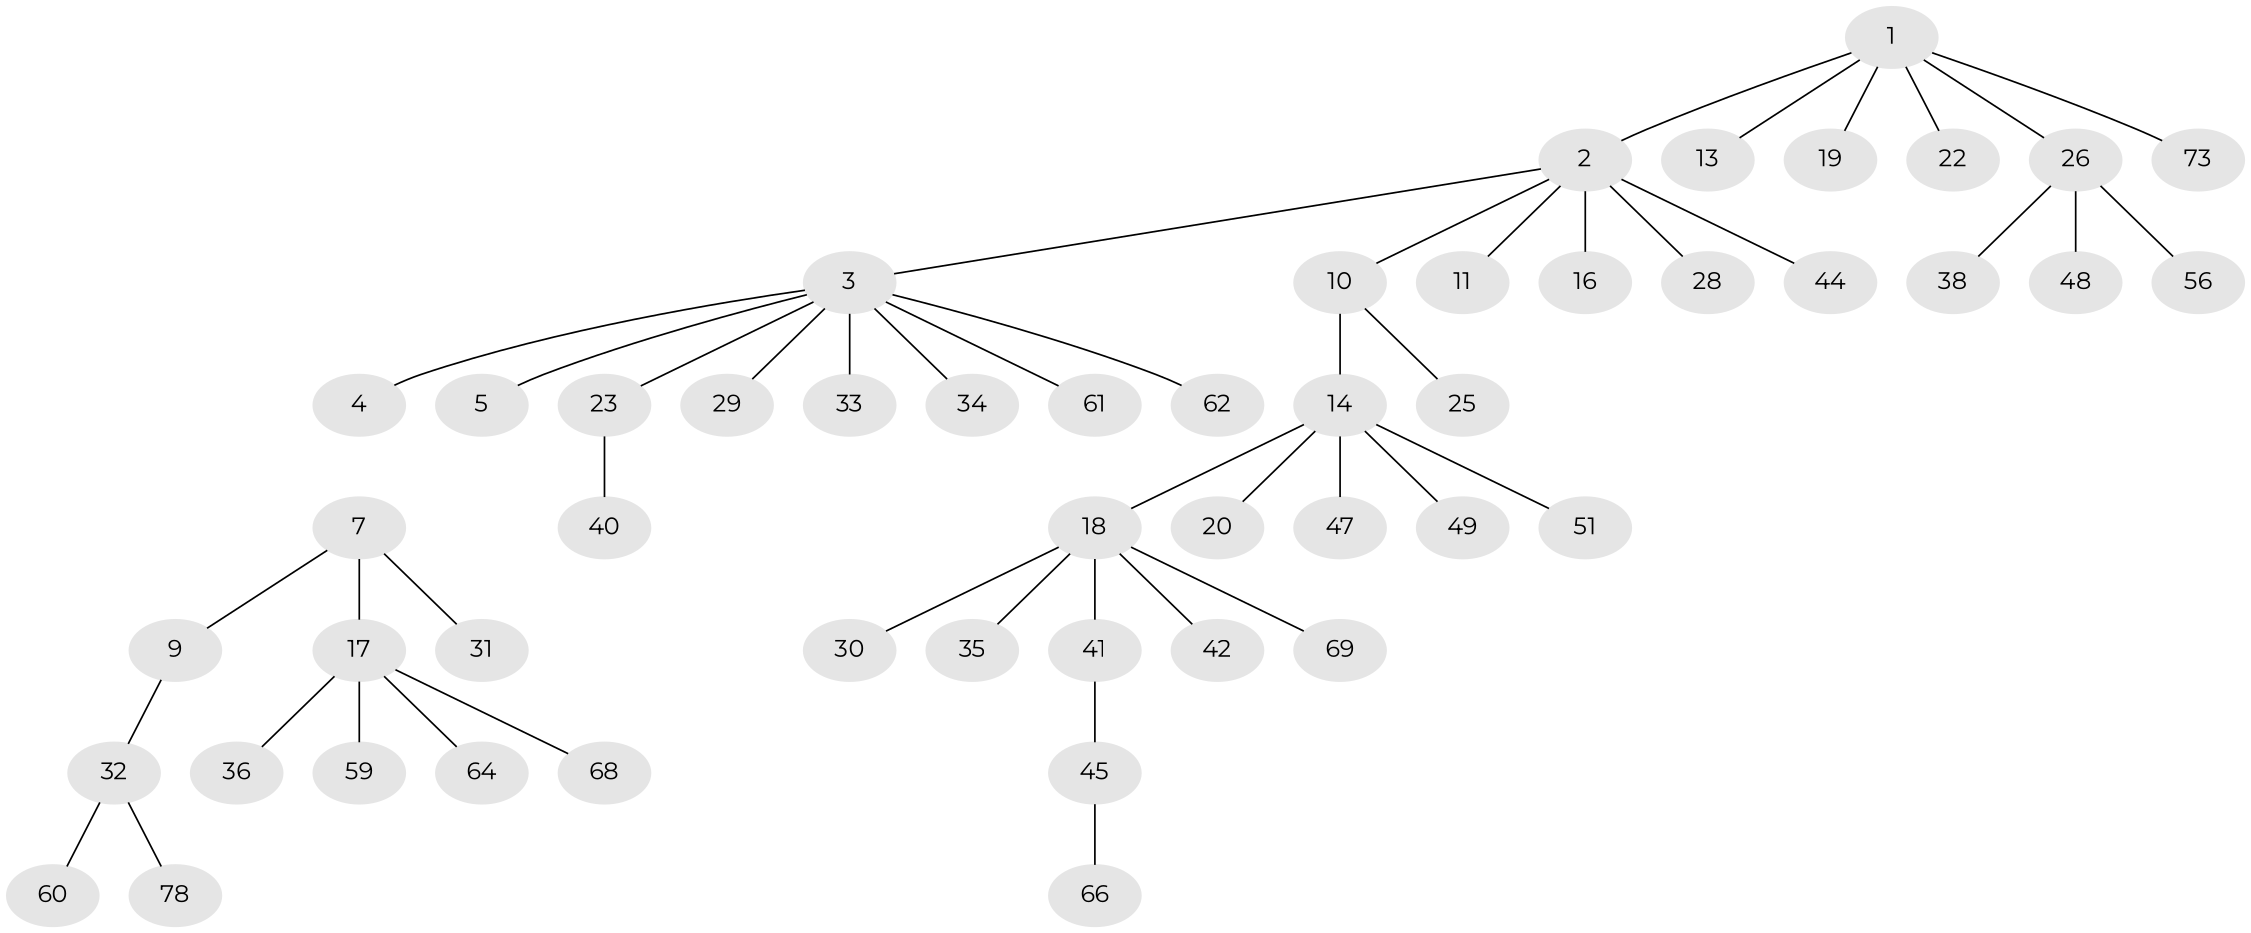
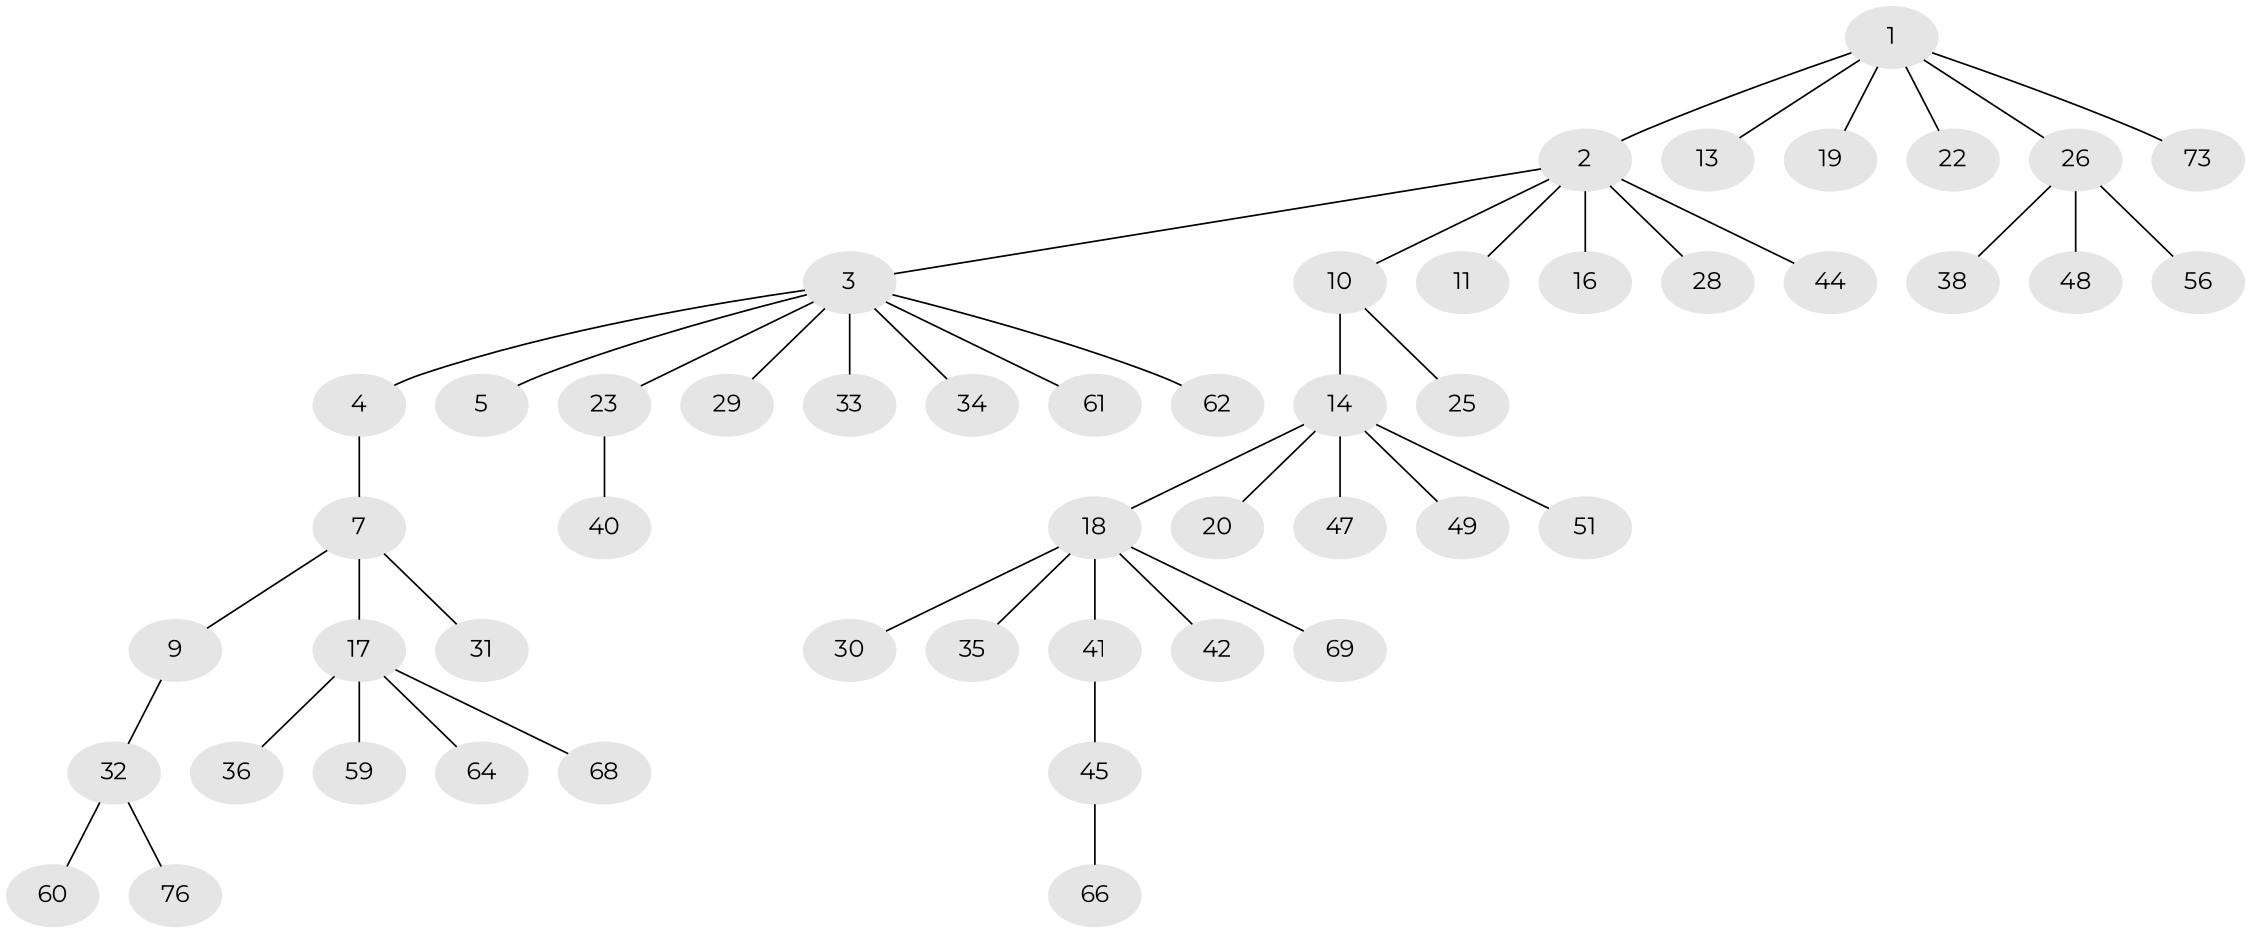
none -> (359, 467)
(175, 896) -> (175, 896)
